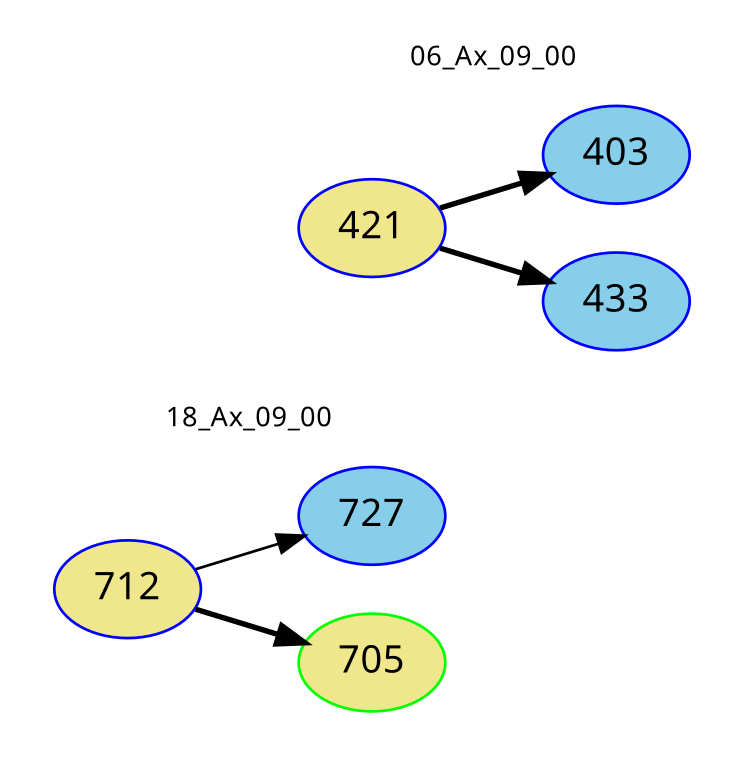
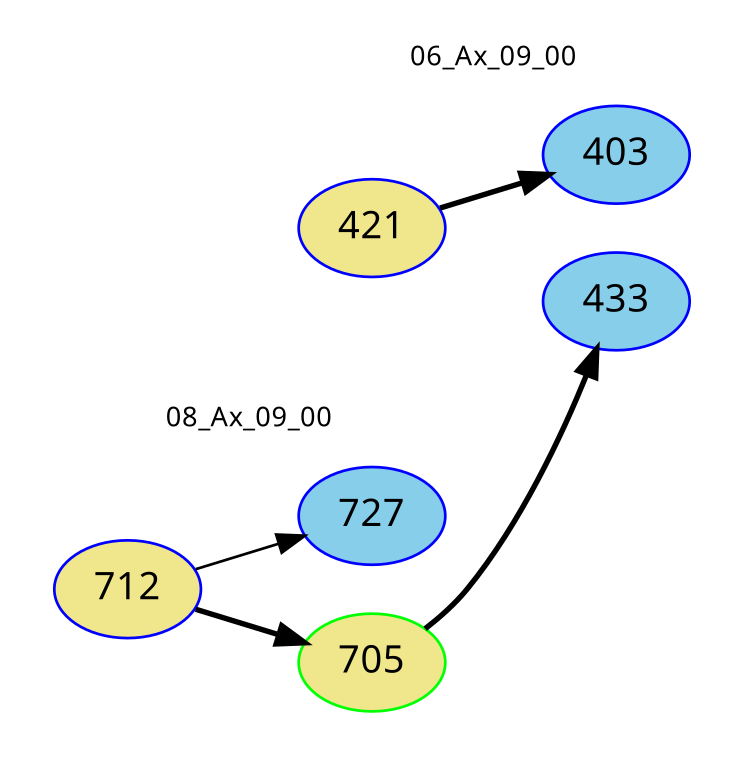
(481, 261) -> (520, 511)
(250, 420) -> (250, 420)
